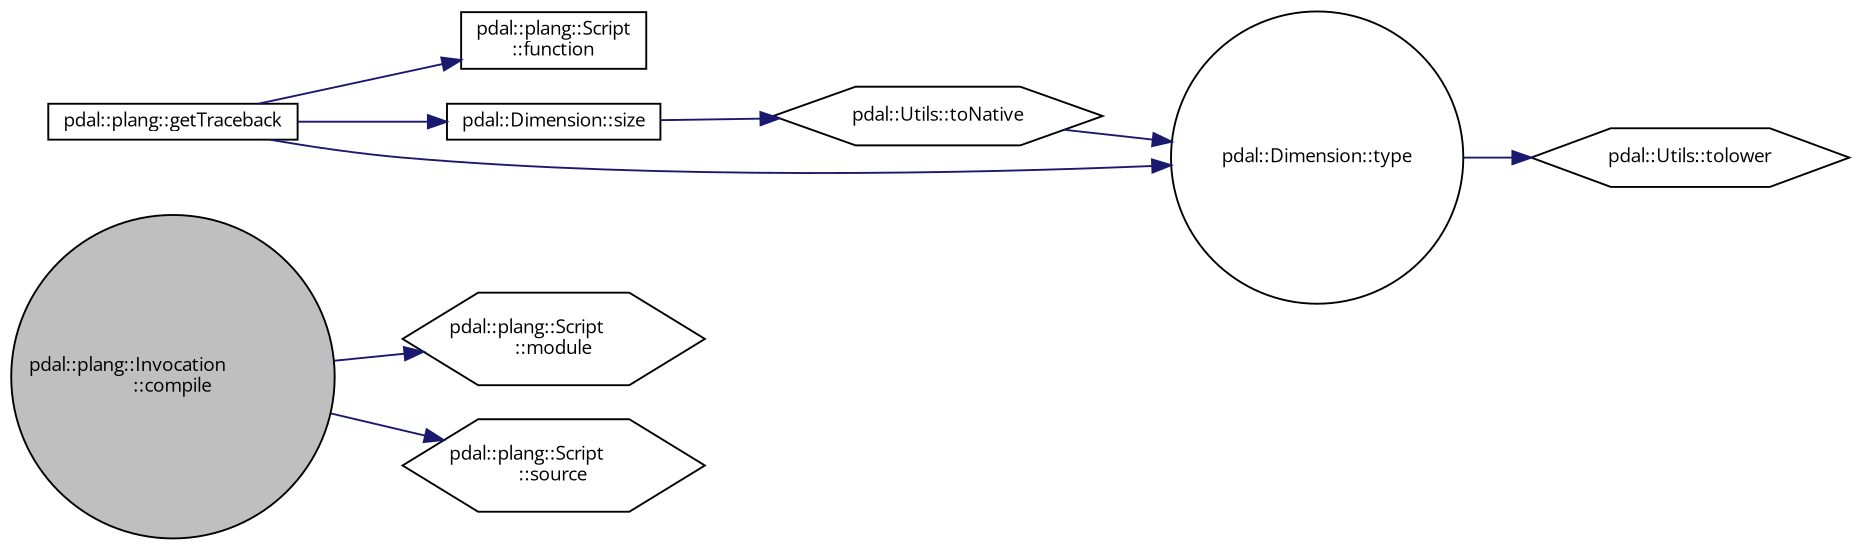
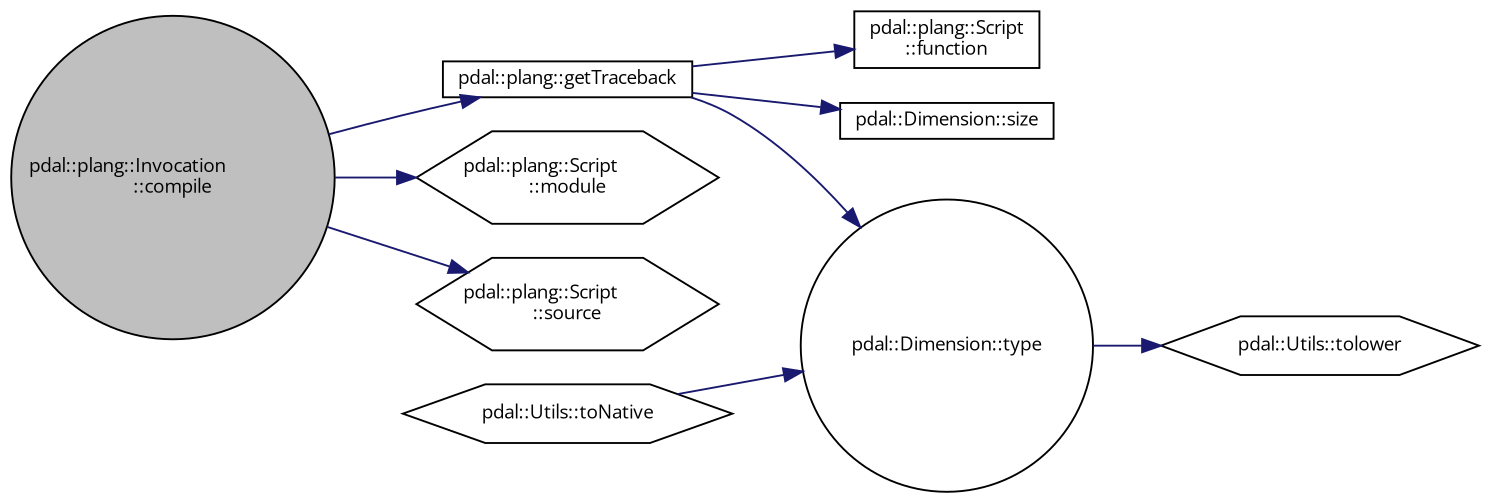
none -> (395, 117)
(710, 119) -> none
